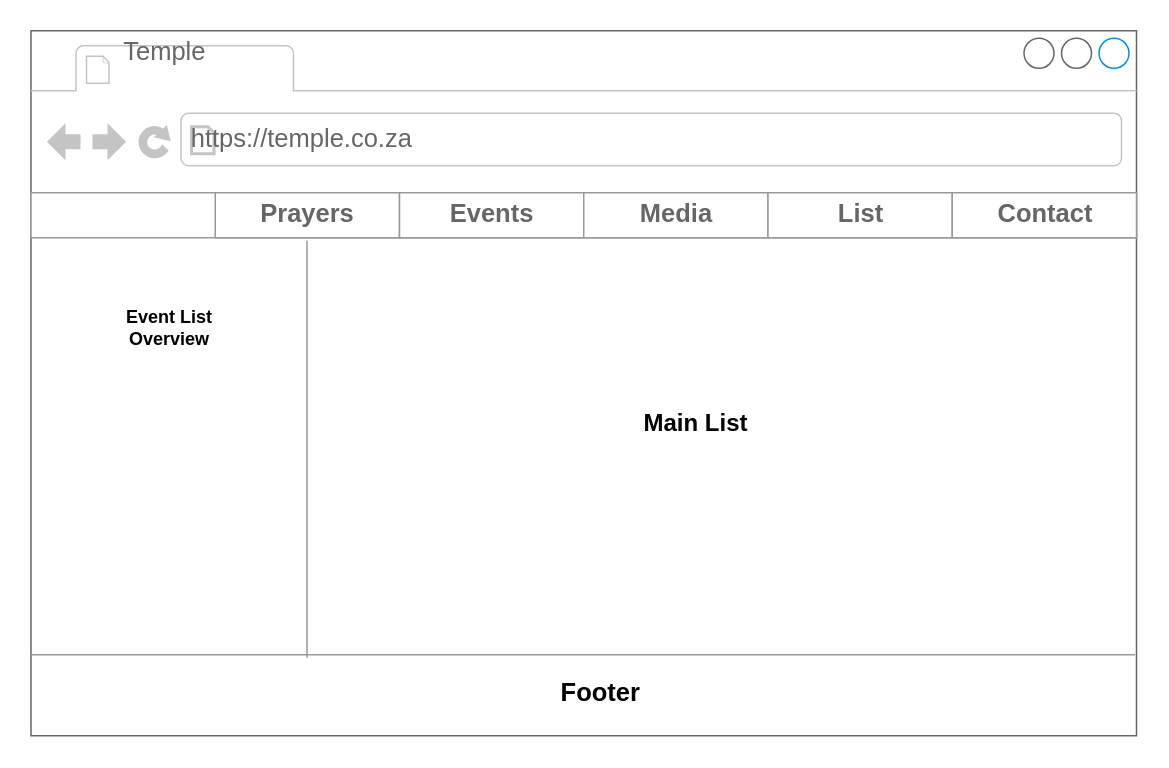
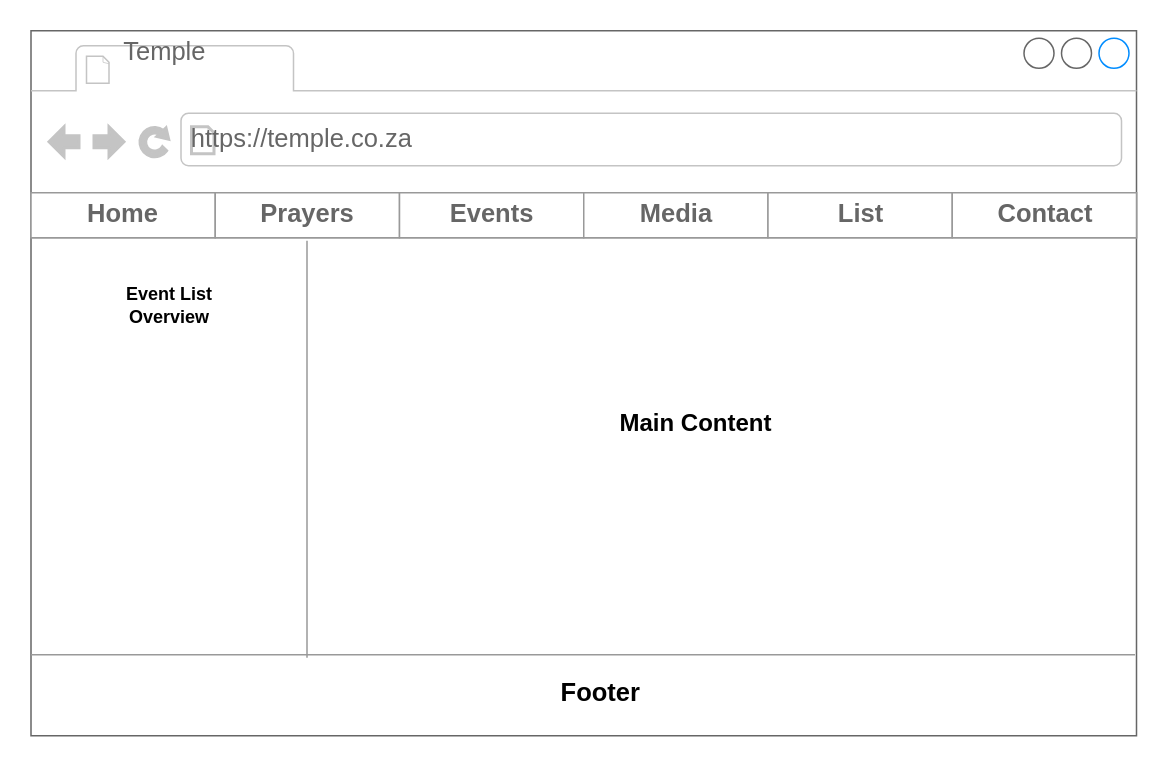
none -> (123, 215)
(170, 328) -> (170, 305)
(696, 422) -> (696, 422)
